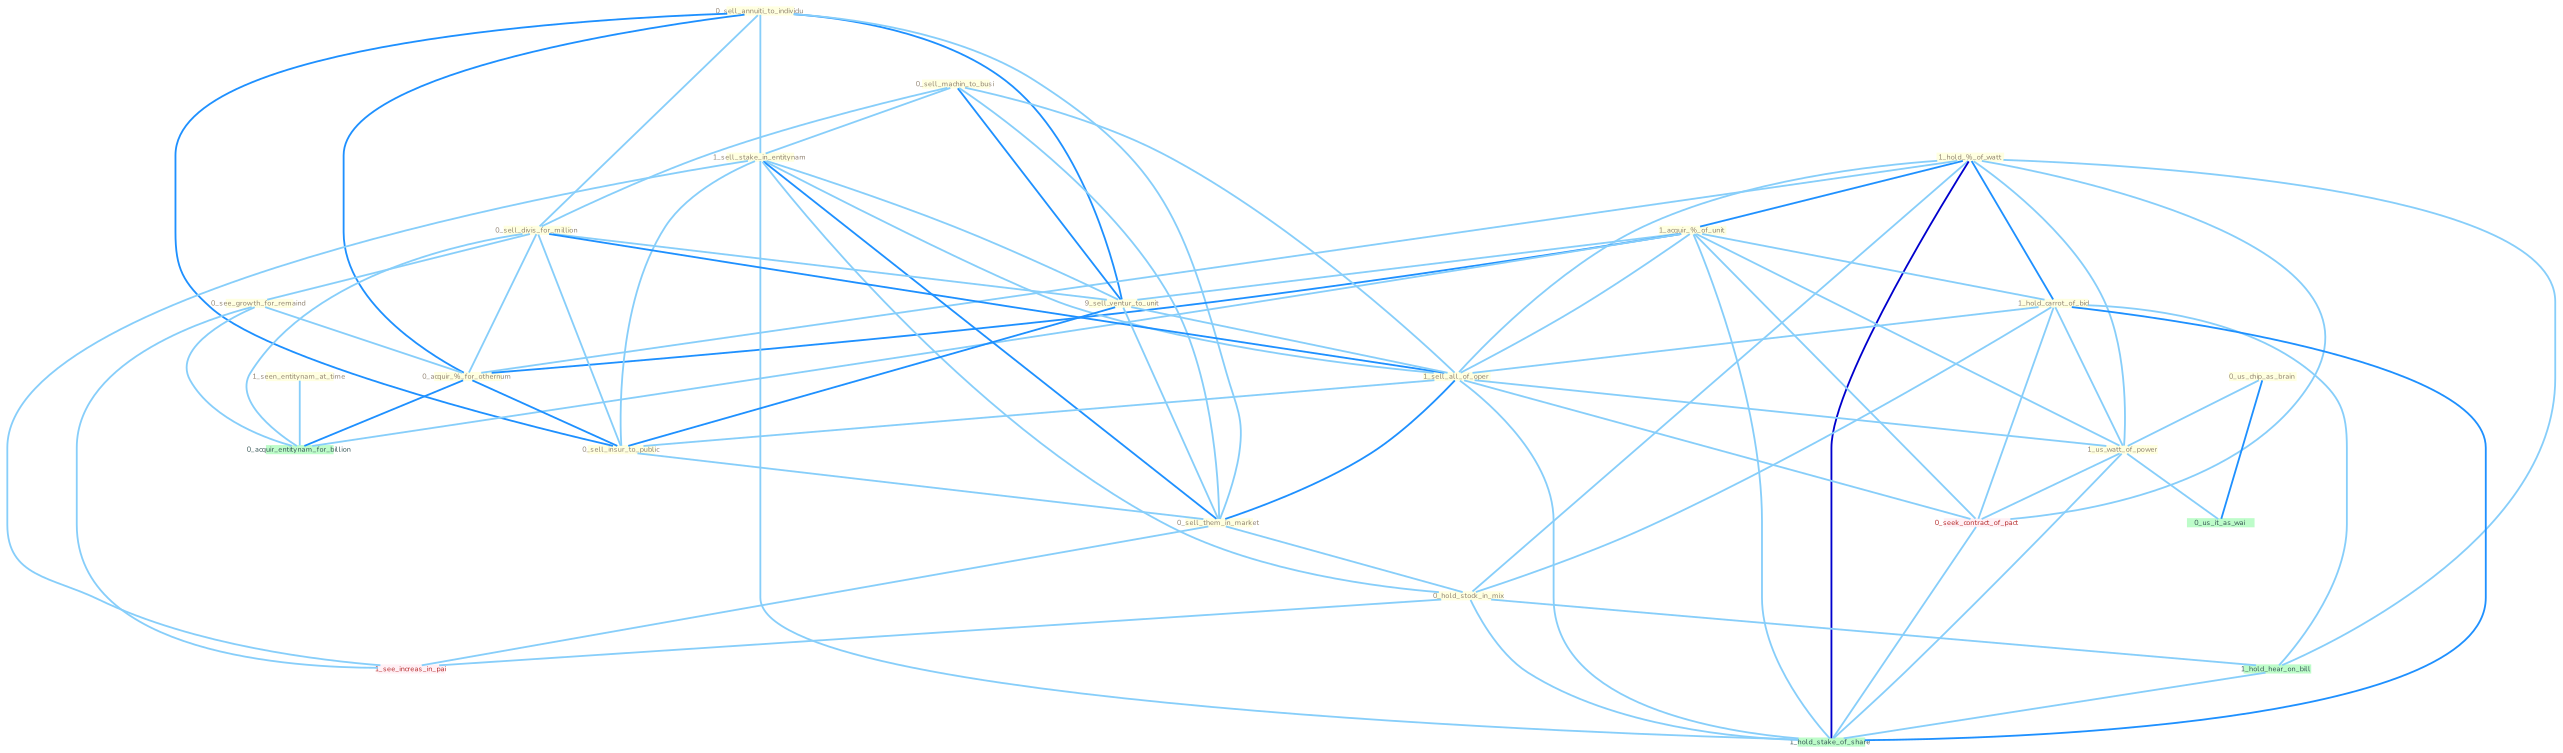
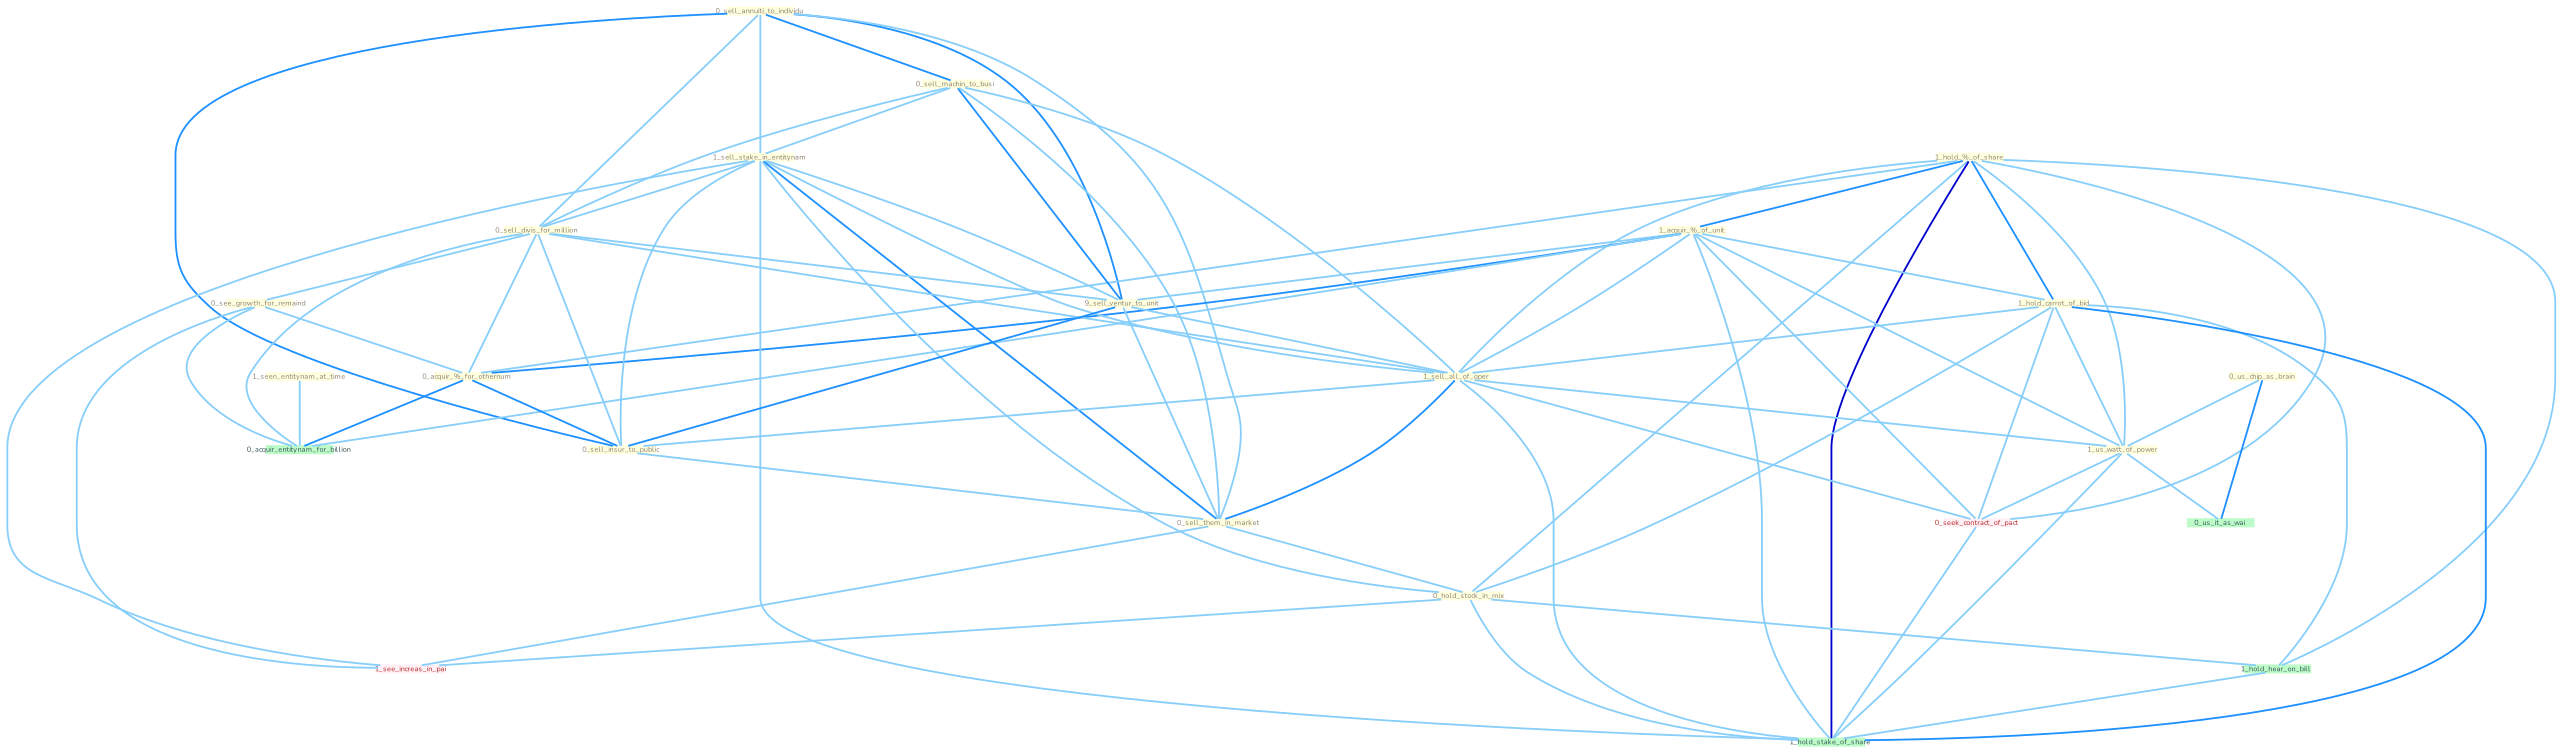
(400, 96) -> (858, 48)
(1970, 157) -> (1970, 157)
none -> (649, 194)
(1019, 308) -> (1019, 308)
